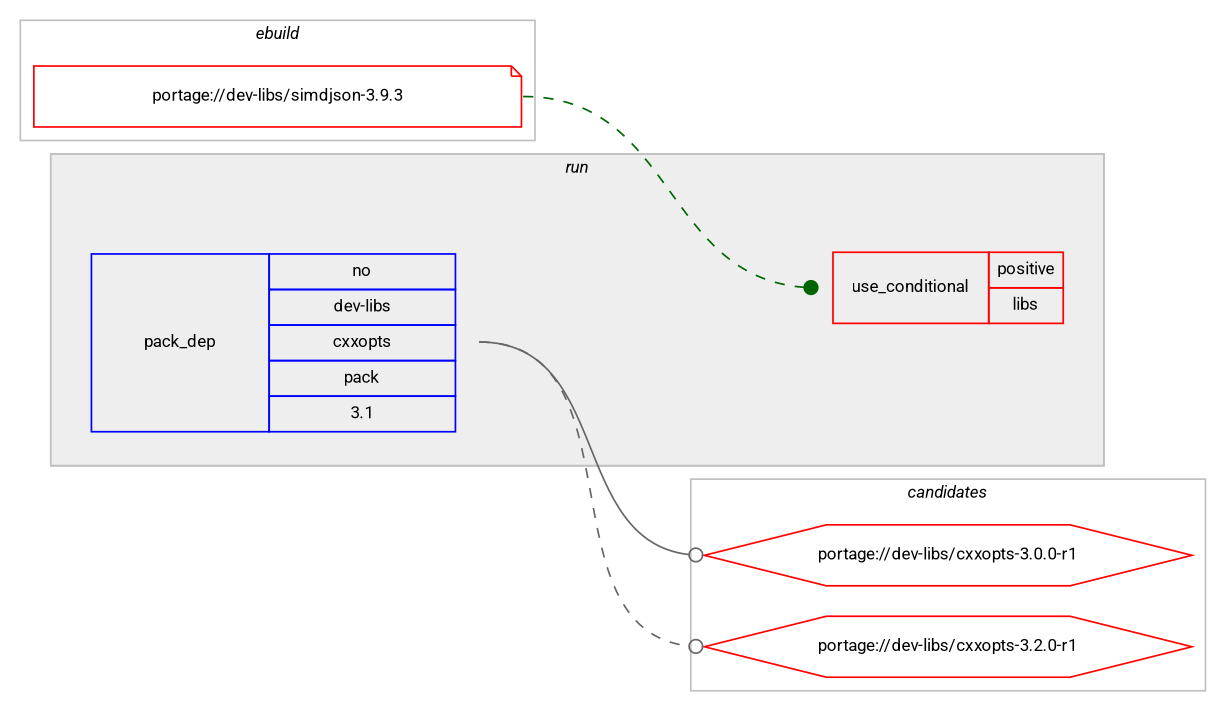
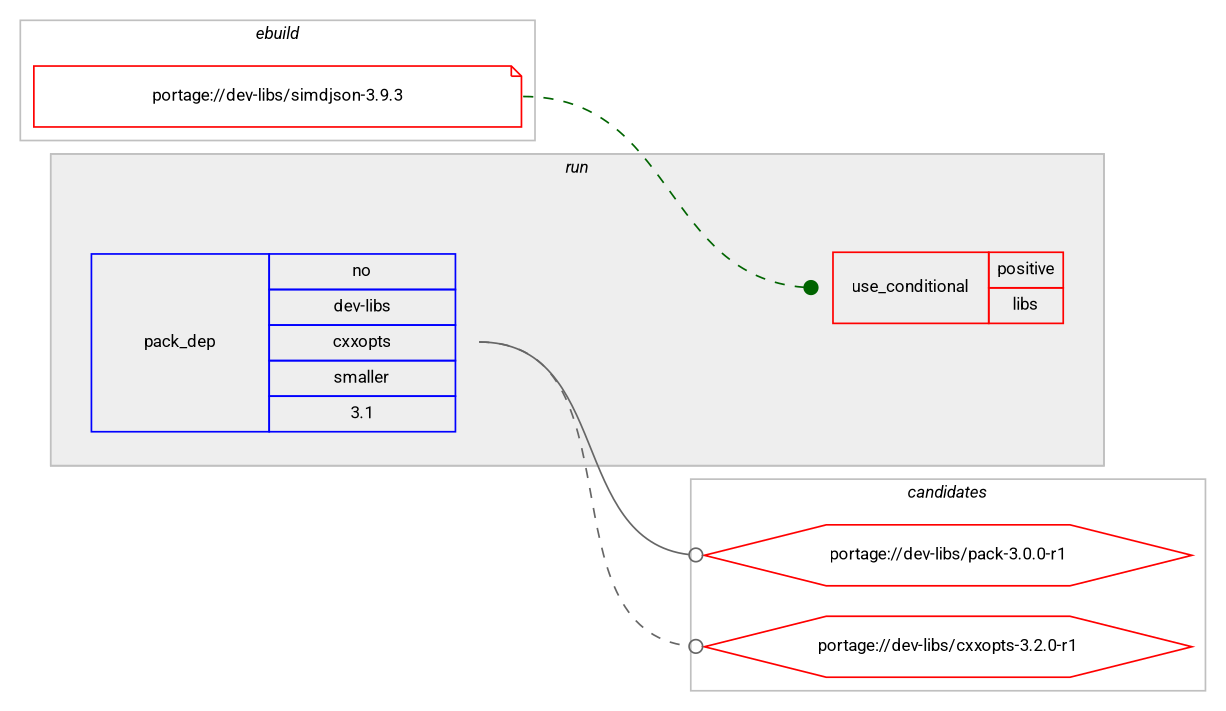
(362, 378) -> (362, 378)
(948, 555) -> (948, 555)
